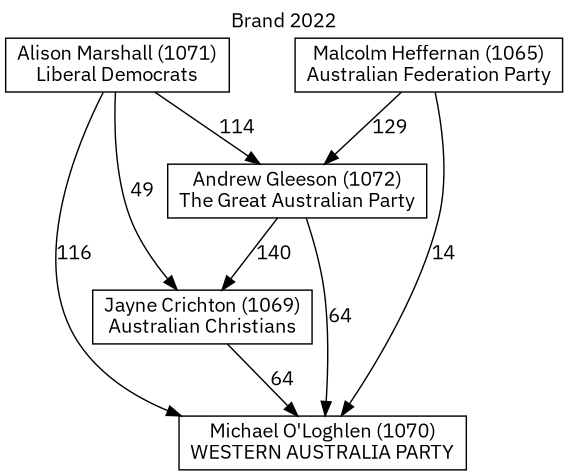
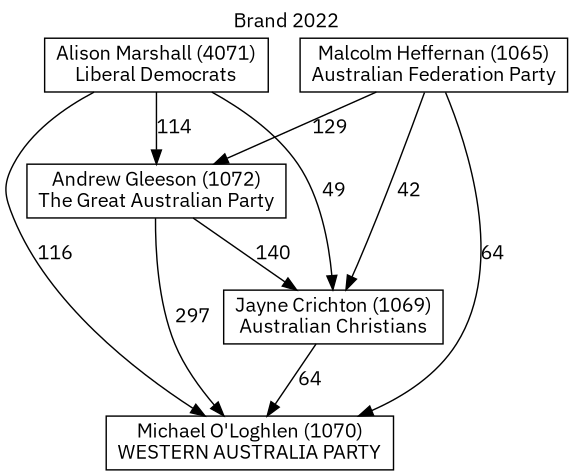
(117, 65) -> (156, 65)
none -> (390, 185)
(444, 254) -> (493, 254)
(340, 317) -> (193, 317)
